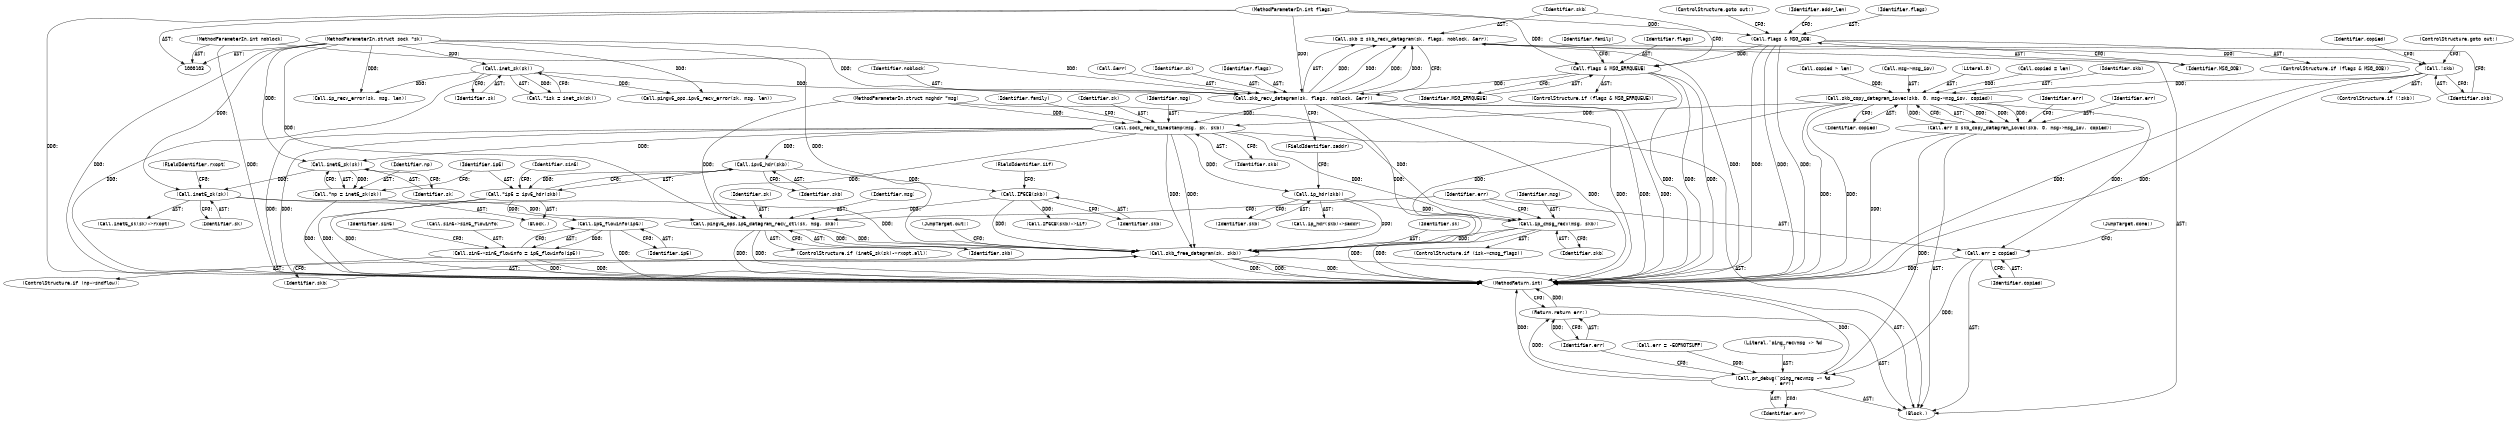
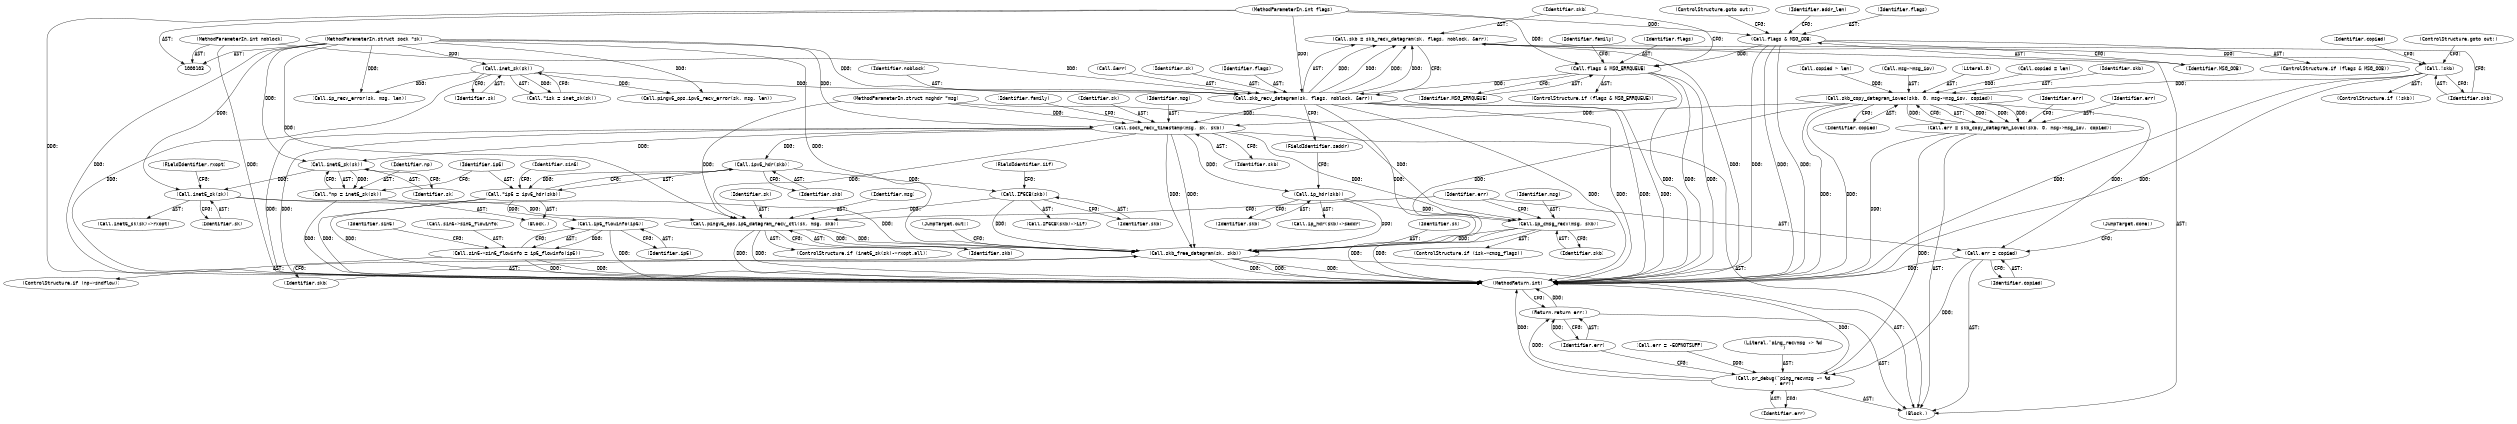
none -> (820, 76)
(1049, 209) -> (1049, 209)
